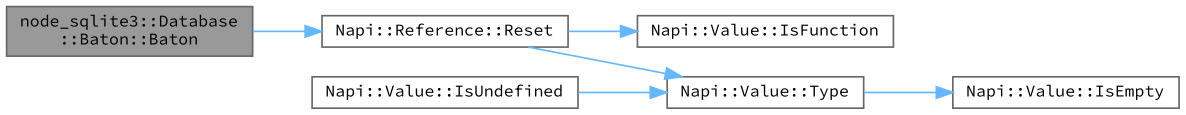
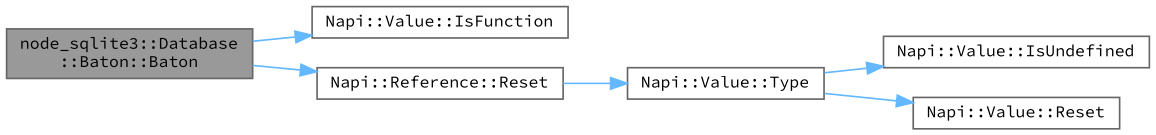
(594, 31) -> (274, 39)
(614, 92) -> (846, 70)
(1066, 92) -> (1016, 113)
